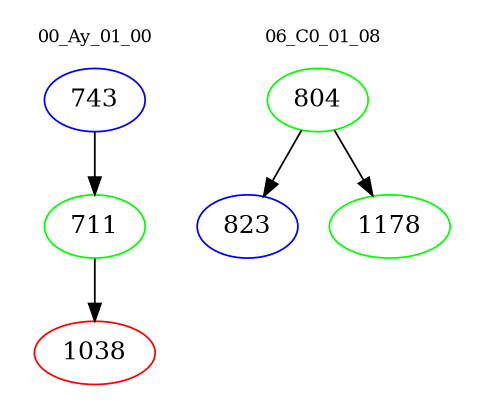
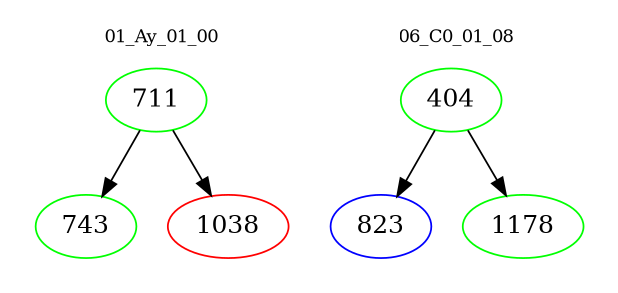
(95, 38) -> (162, 38)
(95, 100) -> (86, 226)
(318, 100) -> (451, 100)
(95, 155) -> (125, 156)
